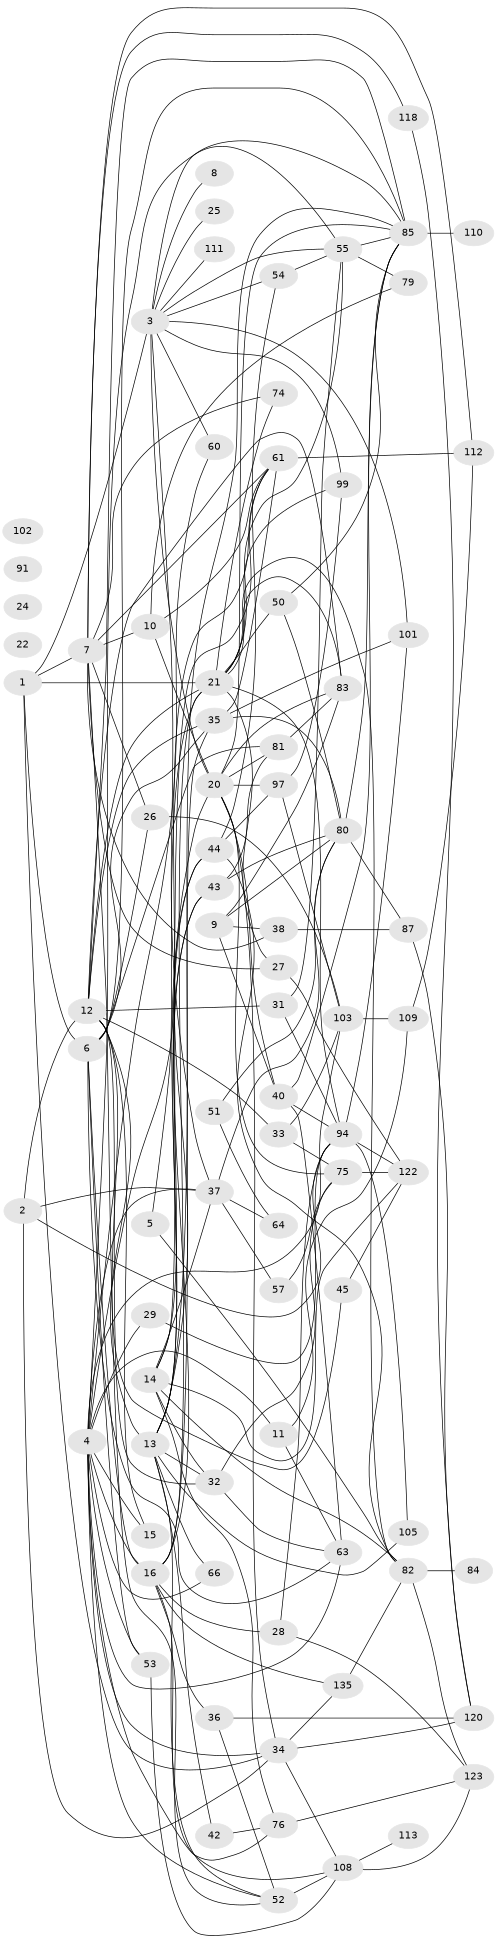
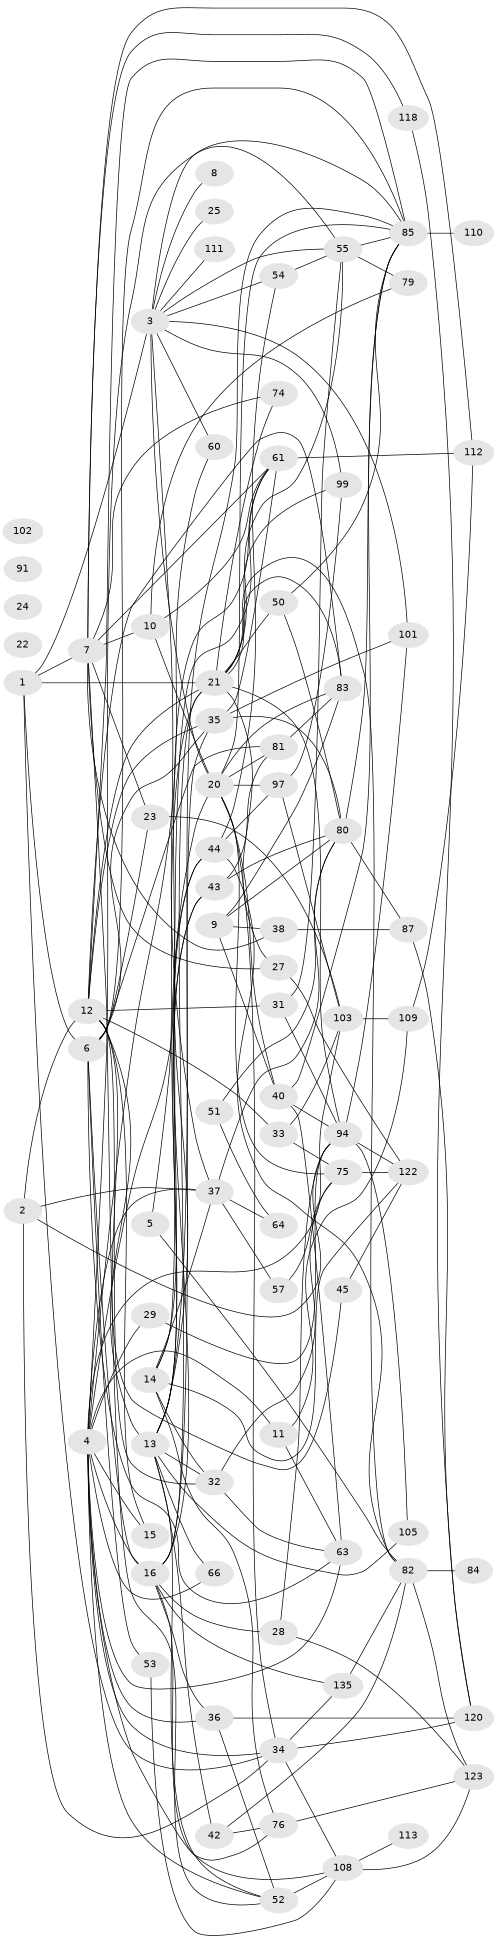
(150, 817) -> (150, 817)
(272, 1485) -> (346, 1725)
(103, 1557) -> (117, 1681)
